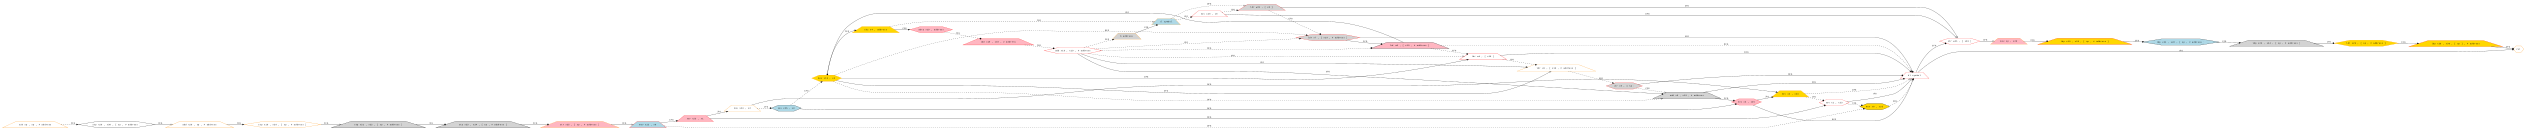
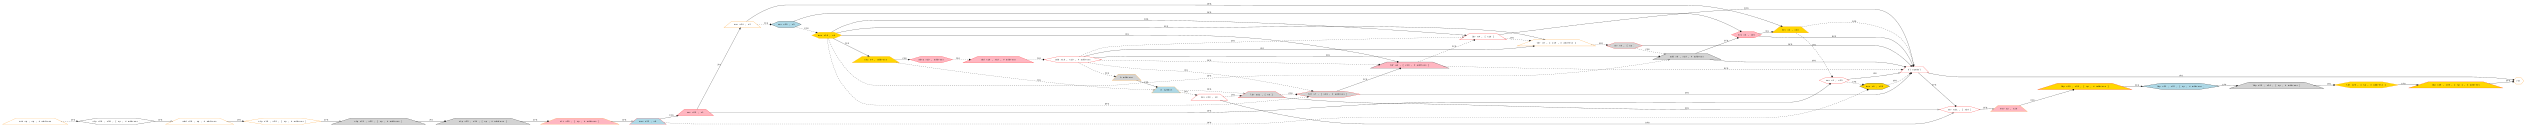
(1100, 14) -> (1120, 35)
